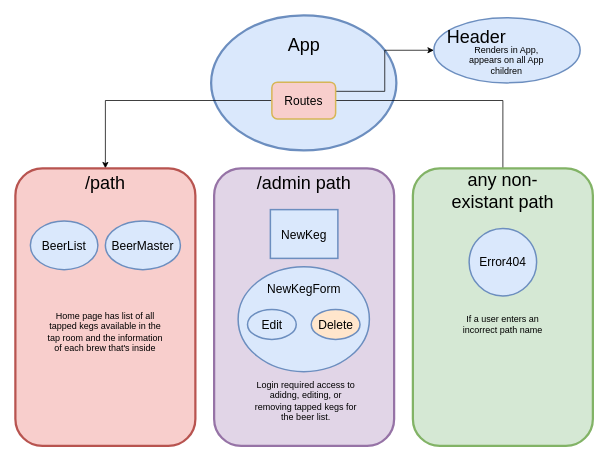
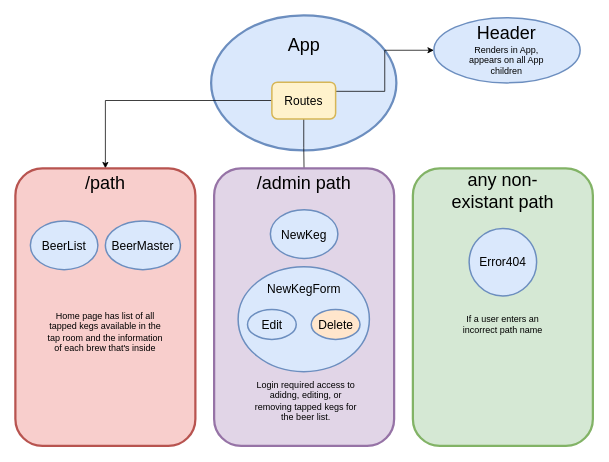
(477, 37) -> (507, 33)
(304, 101) -> (304, 101)
(453, 101) -> none
none -> (304, 143)
(304, 234) -> (304, 234)
